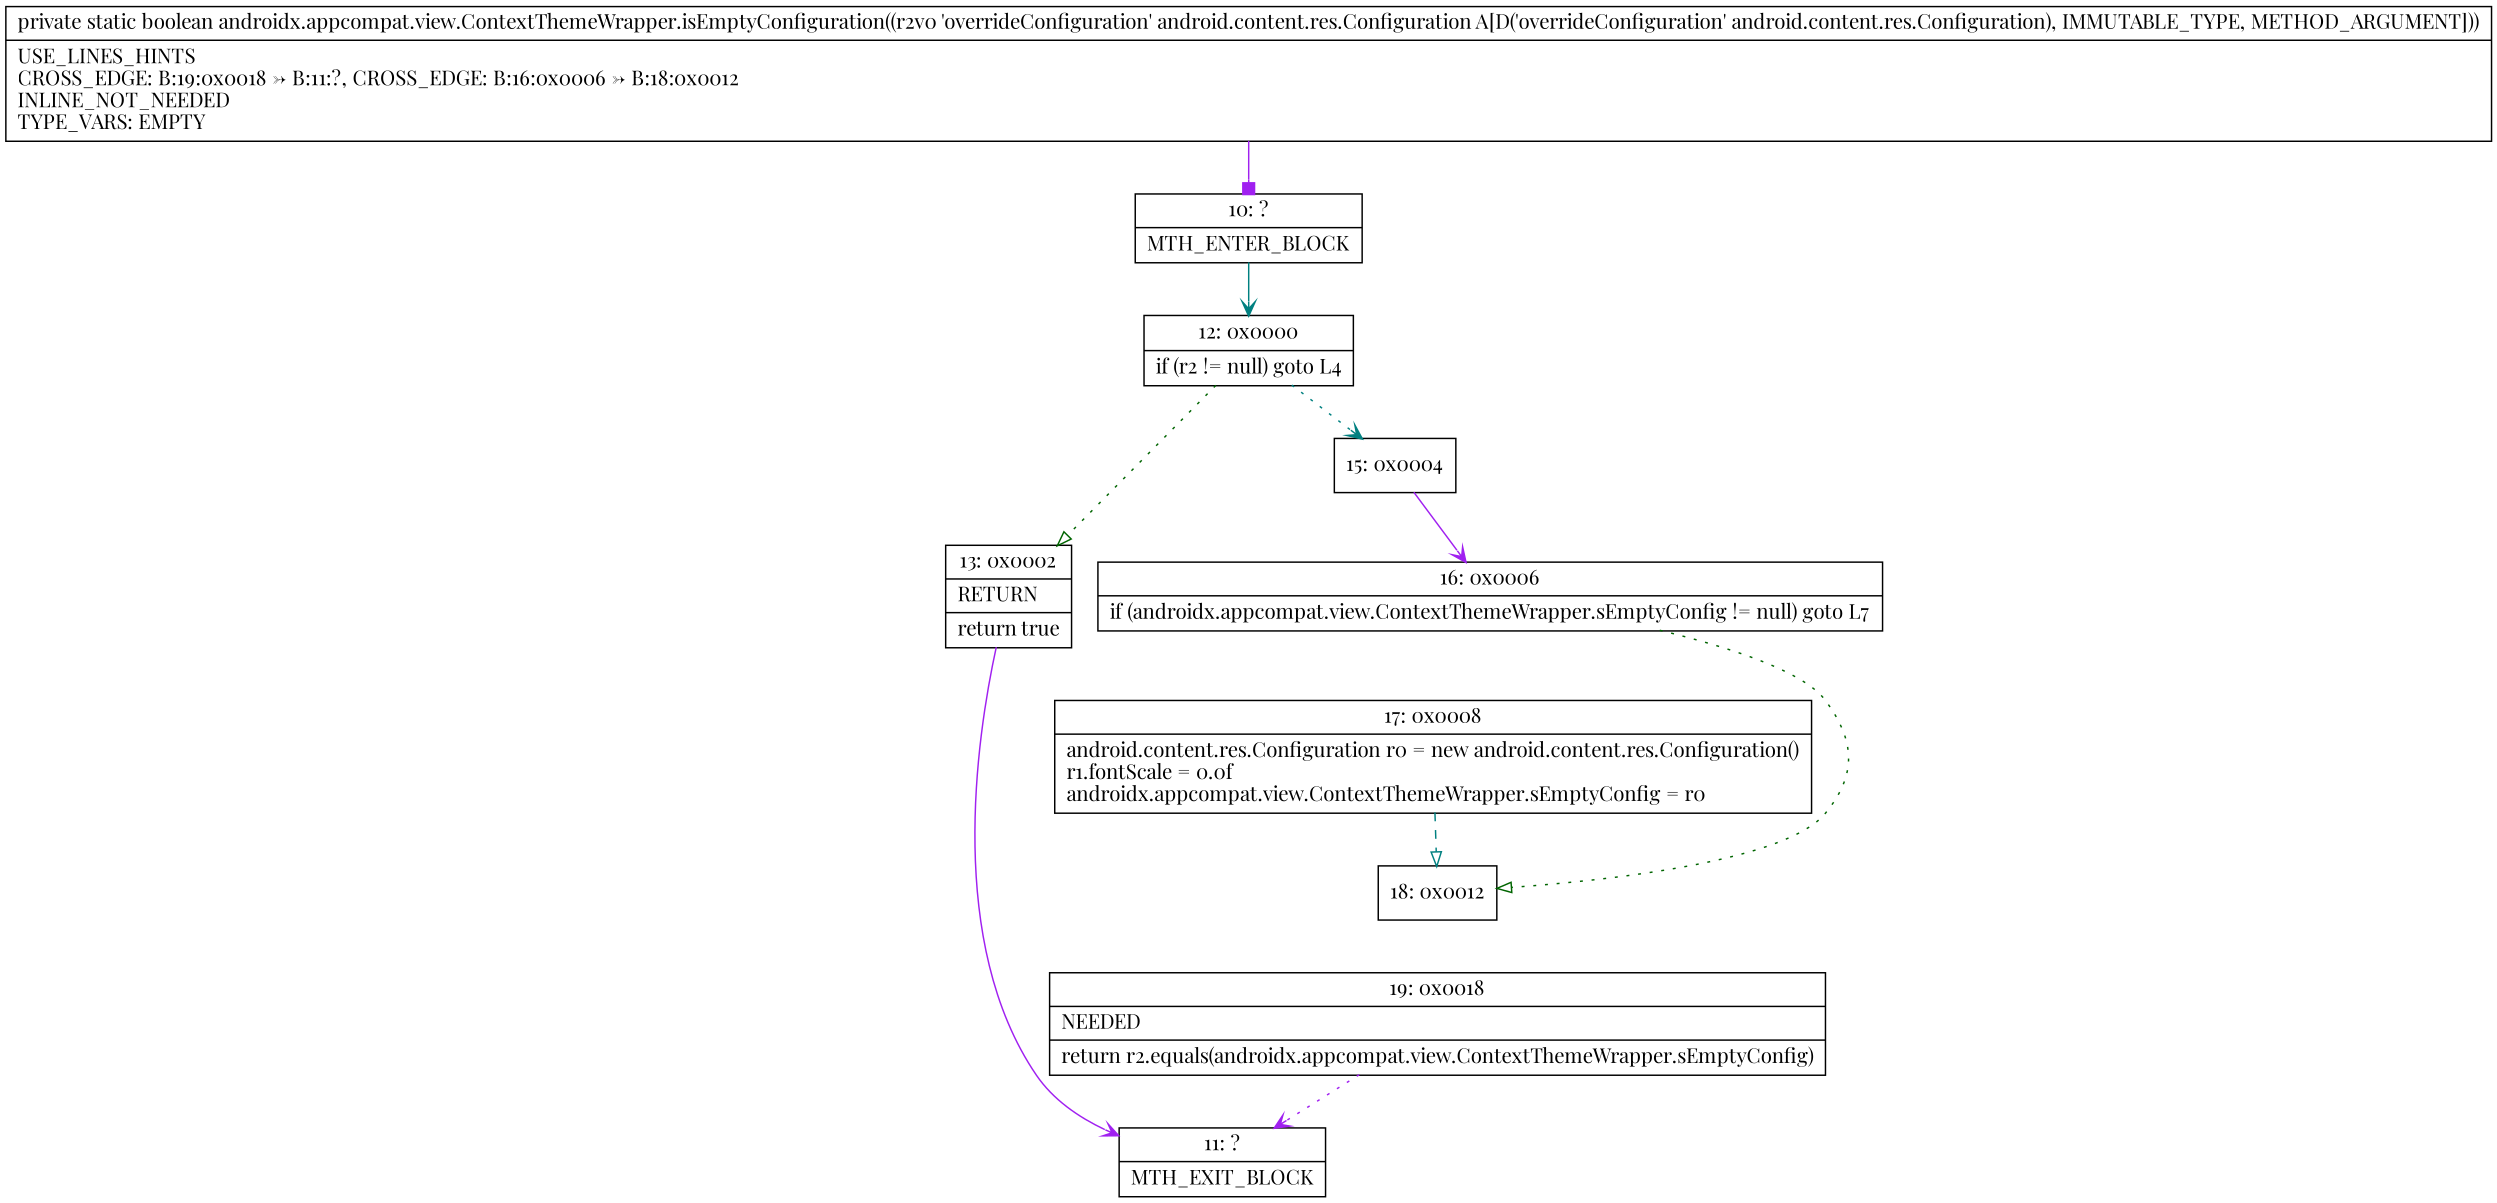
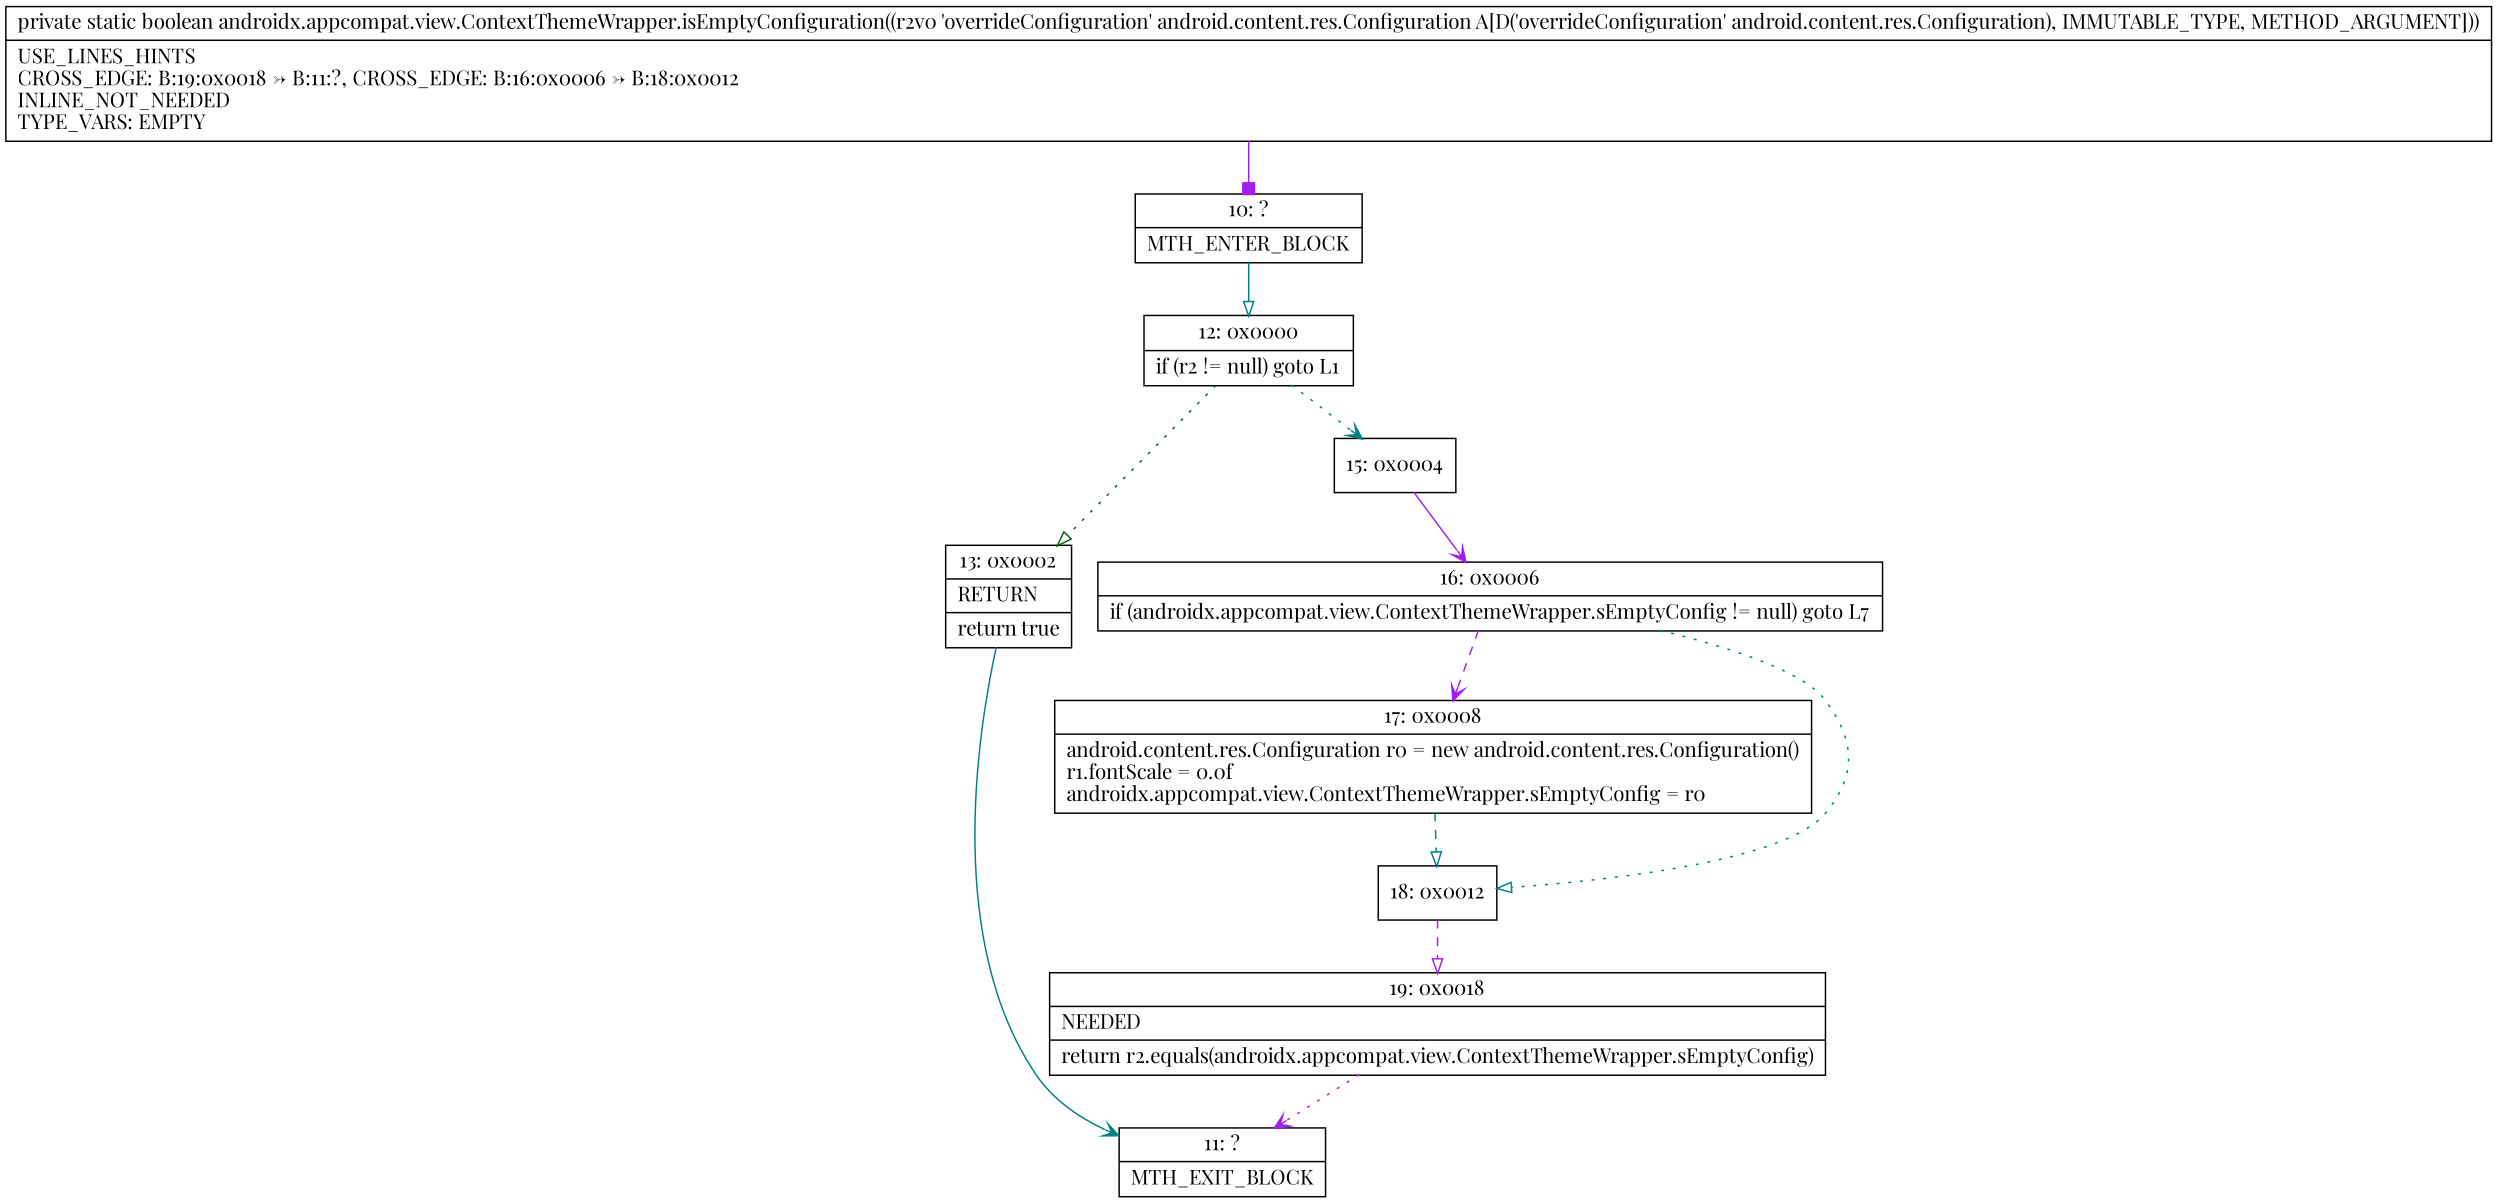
(1249, 282) -> (1249, 282)
(1249, 367) -> (1248, 367)
none -> (1468, 659)
(1817, 820) -> (1817, 820)
(979, 910) -> (979, 910)
none -> (1438, 939)
